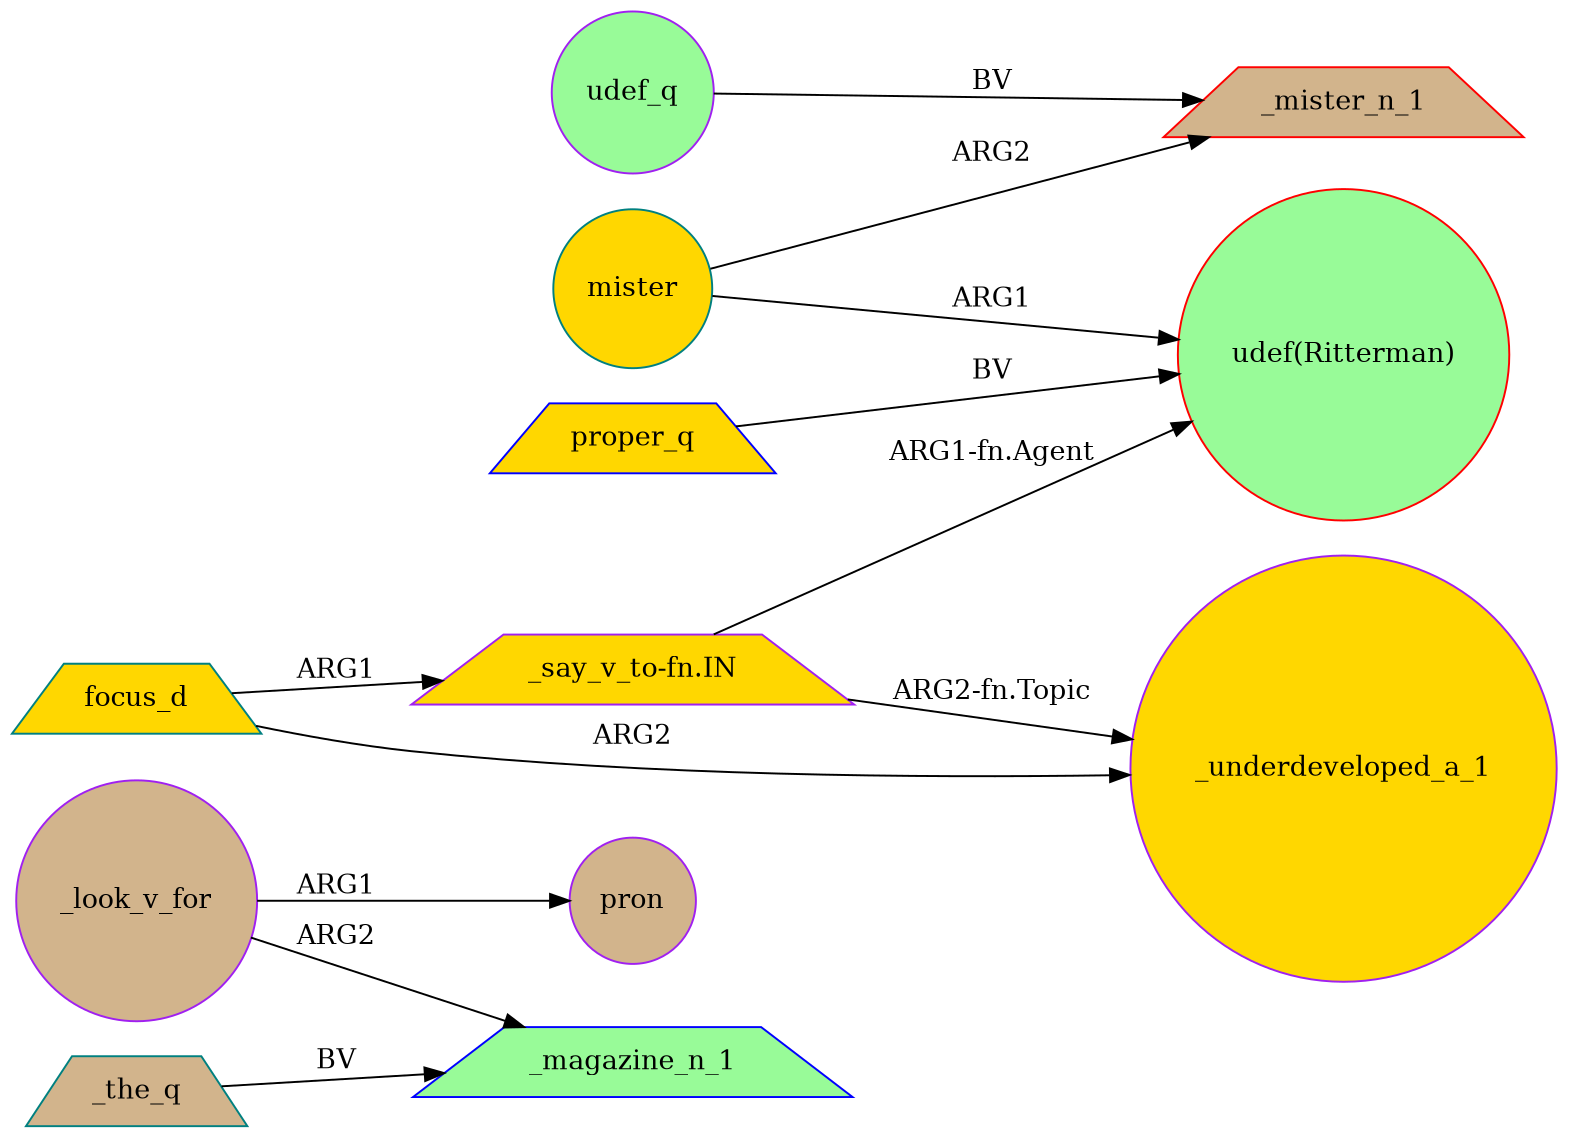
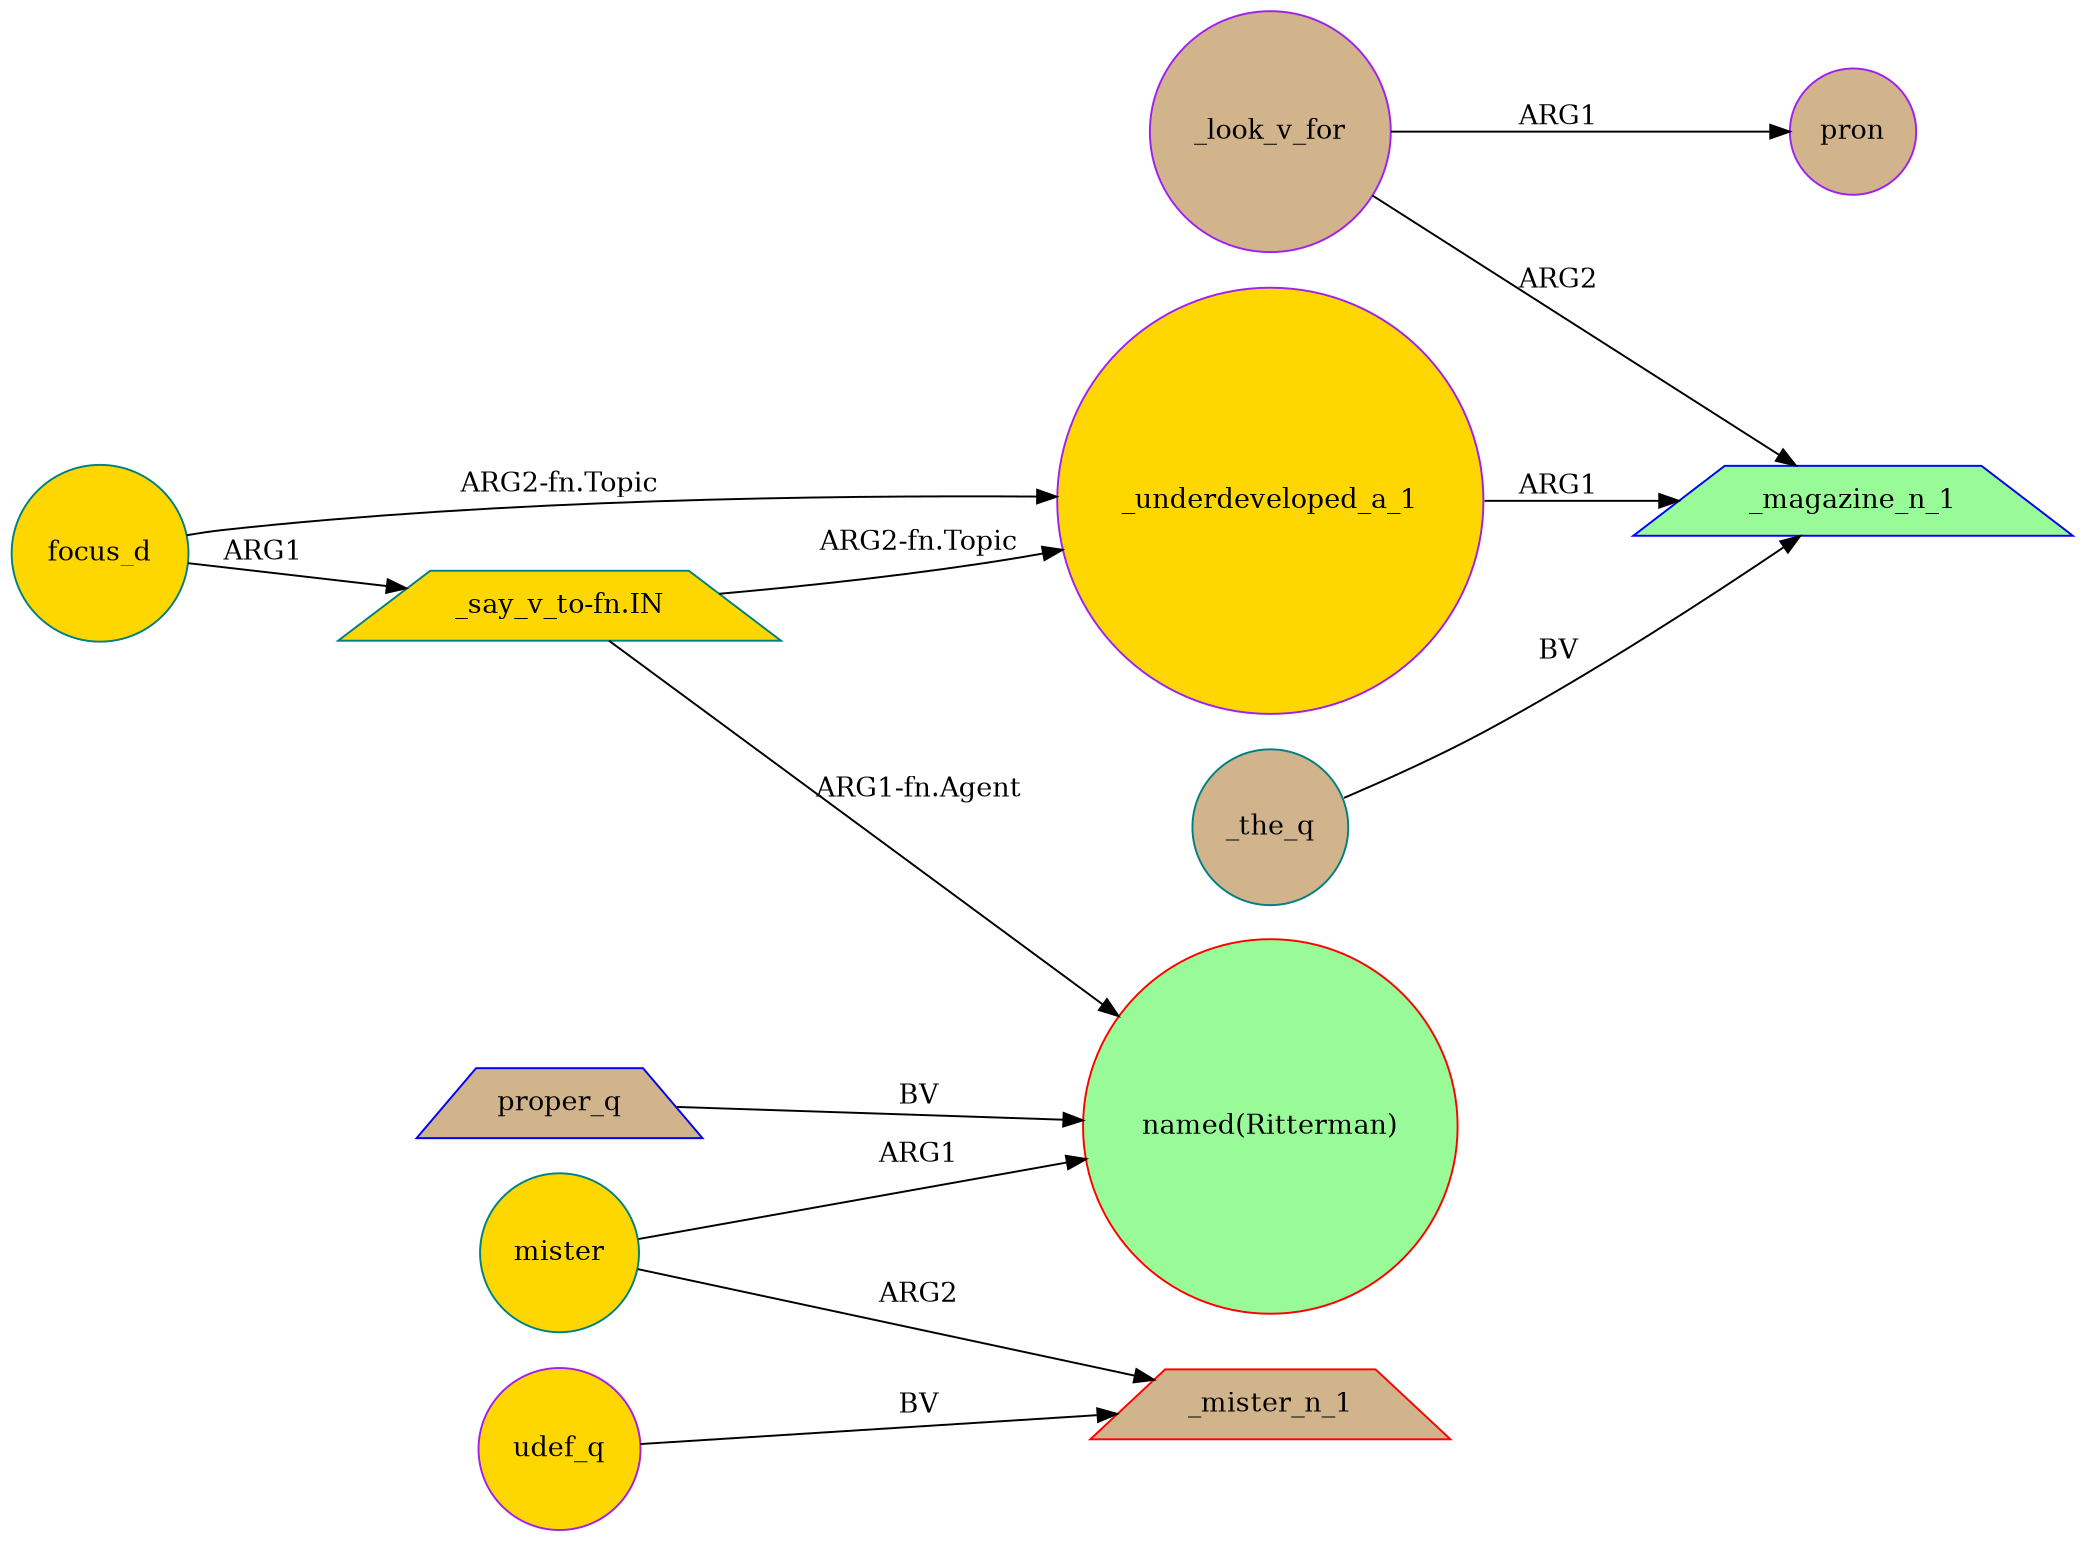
(633, 92) -> (560, 1449)
(1344, 355) -> (1270, 1126)
(633, 438) -> (560, 1103)
none -> (1572, 501)
(633, 670) -> (560, 606)
(137, 699) -> (100, 553)
(633, 737) -> (560, 484)
(137, 1091) -> (1270, 827)
